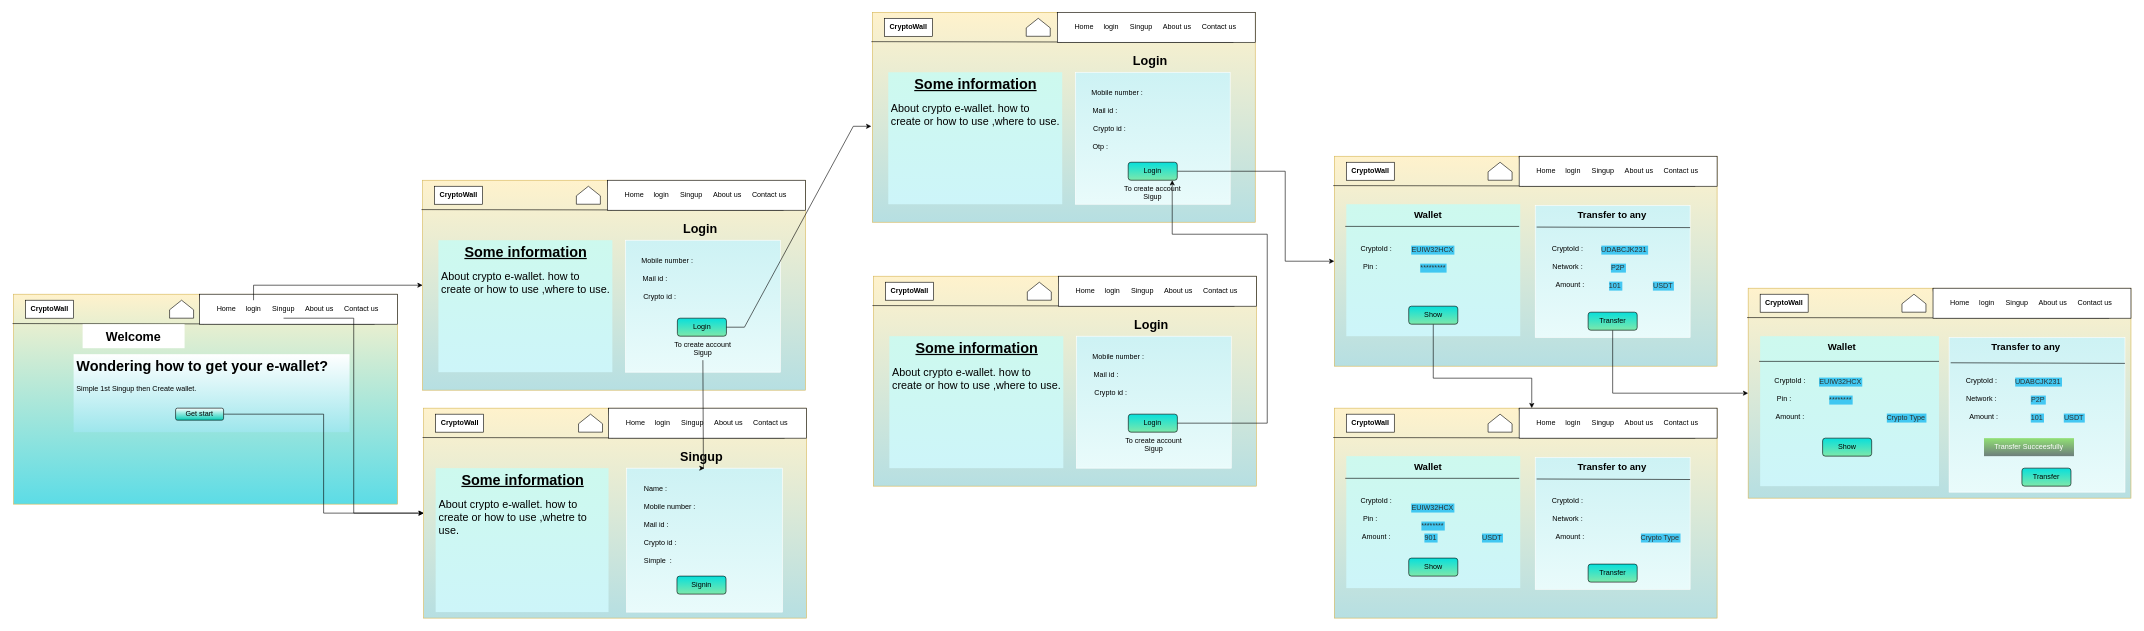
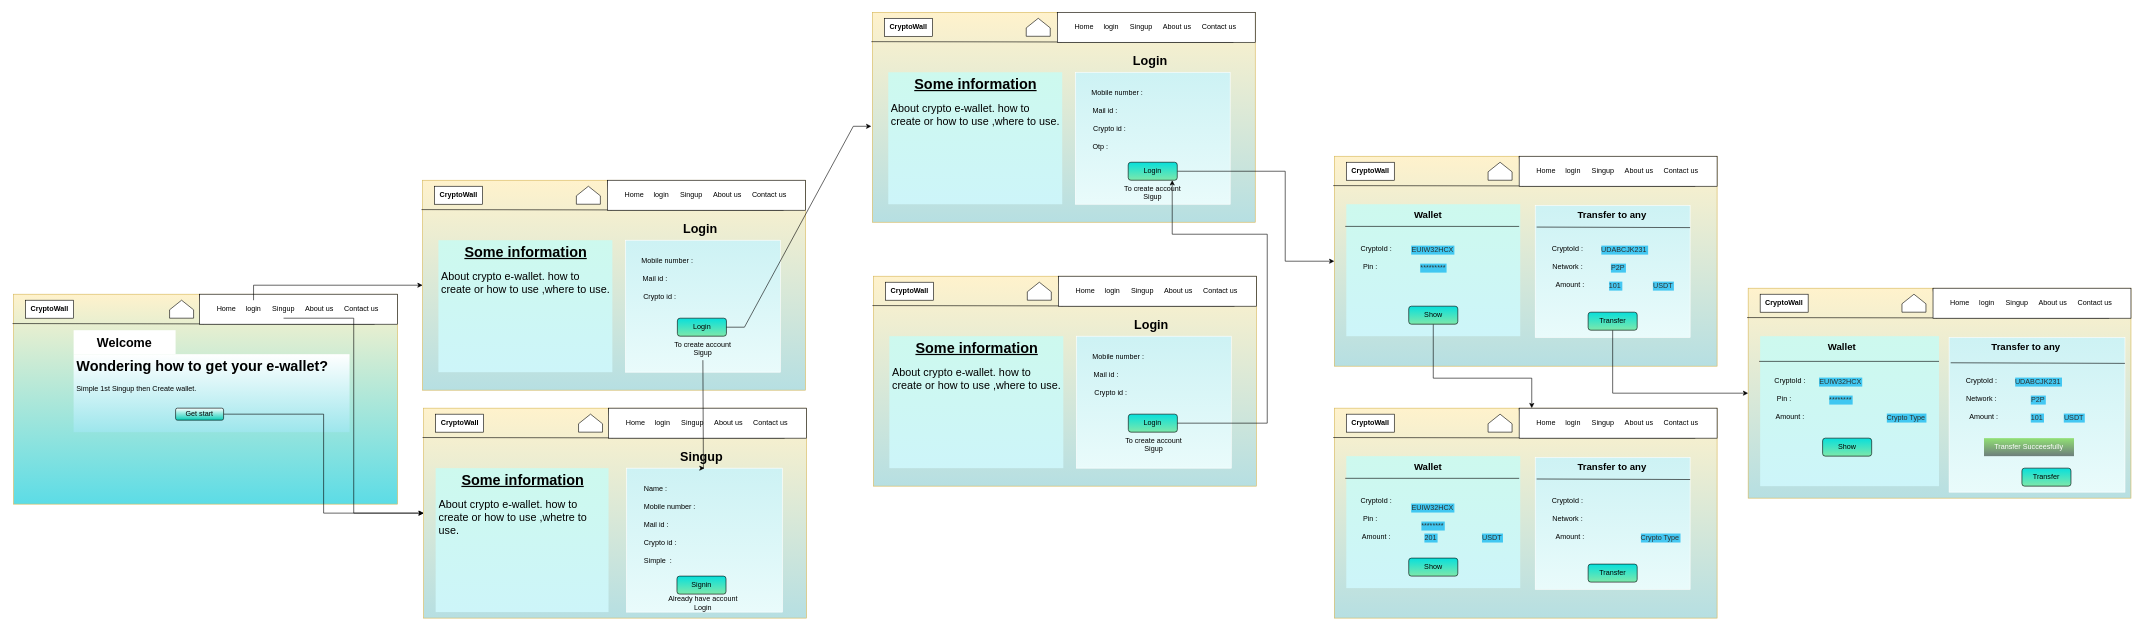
(134, 336) -> (125, 342)
(1431, 538) -> (1431, 538)
none -> (703, 603)
